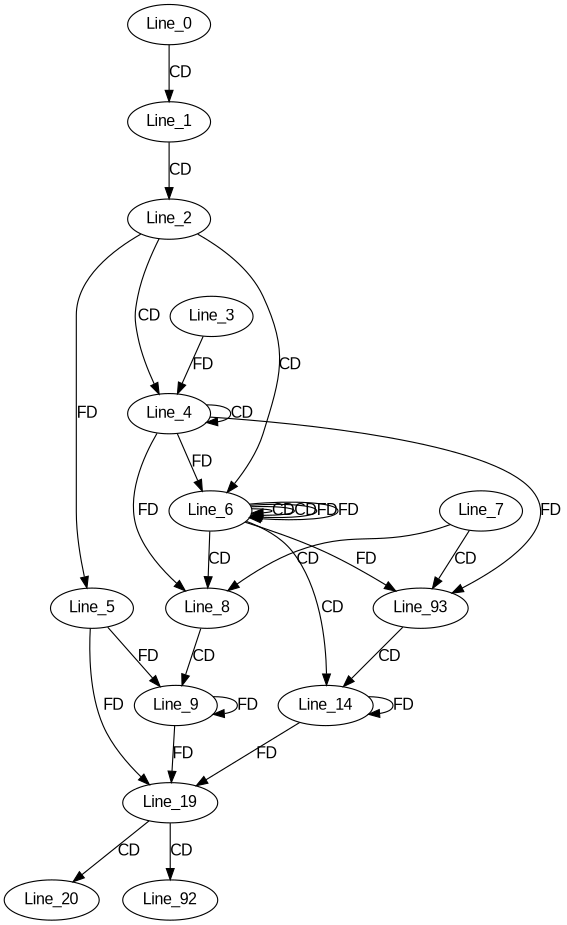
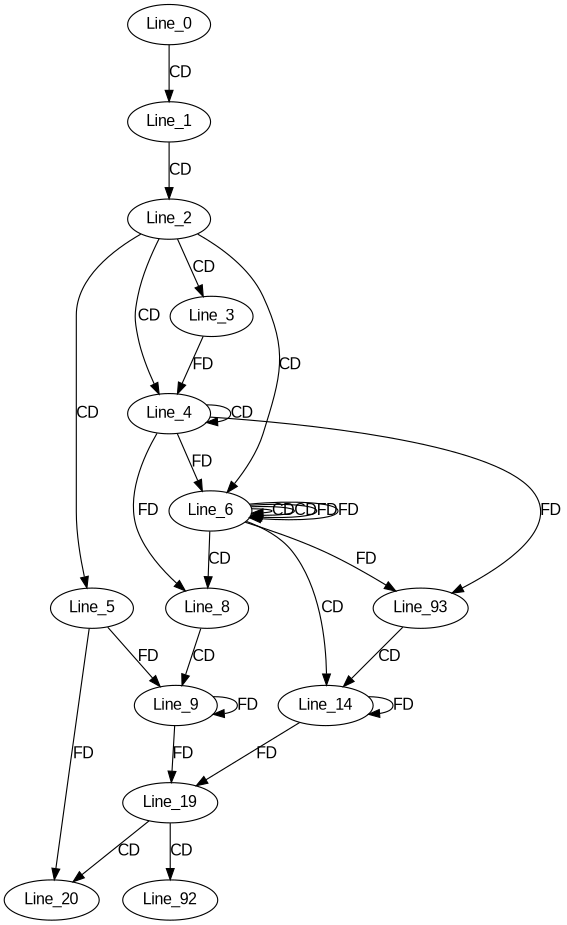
none -> (188, 263)
(87, 414) -> (87, 414)
(481, 511) -> none
(97, 709) -> (72, 748)
